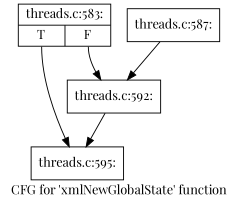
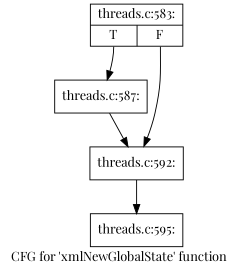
(49, 94) -> (113, 59)
